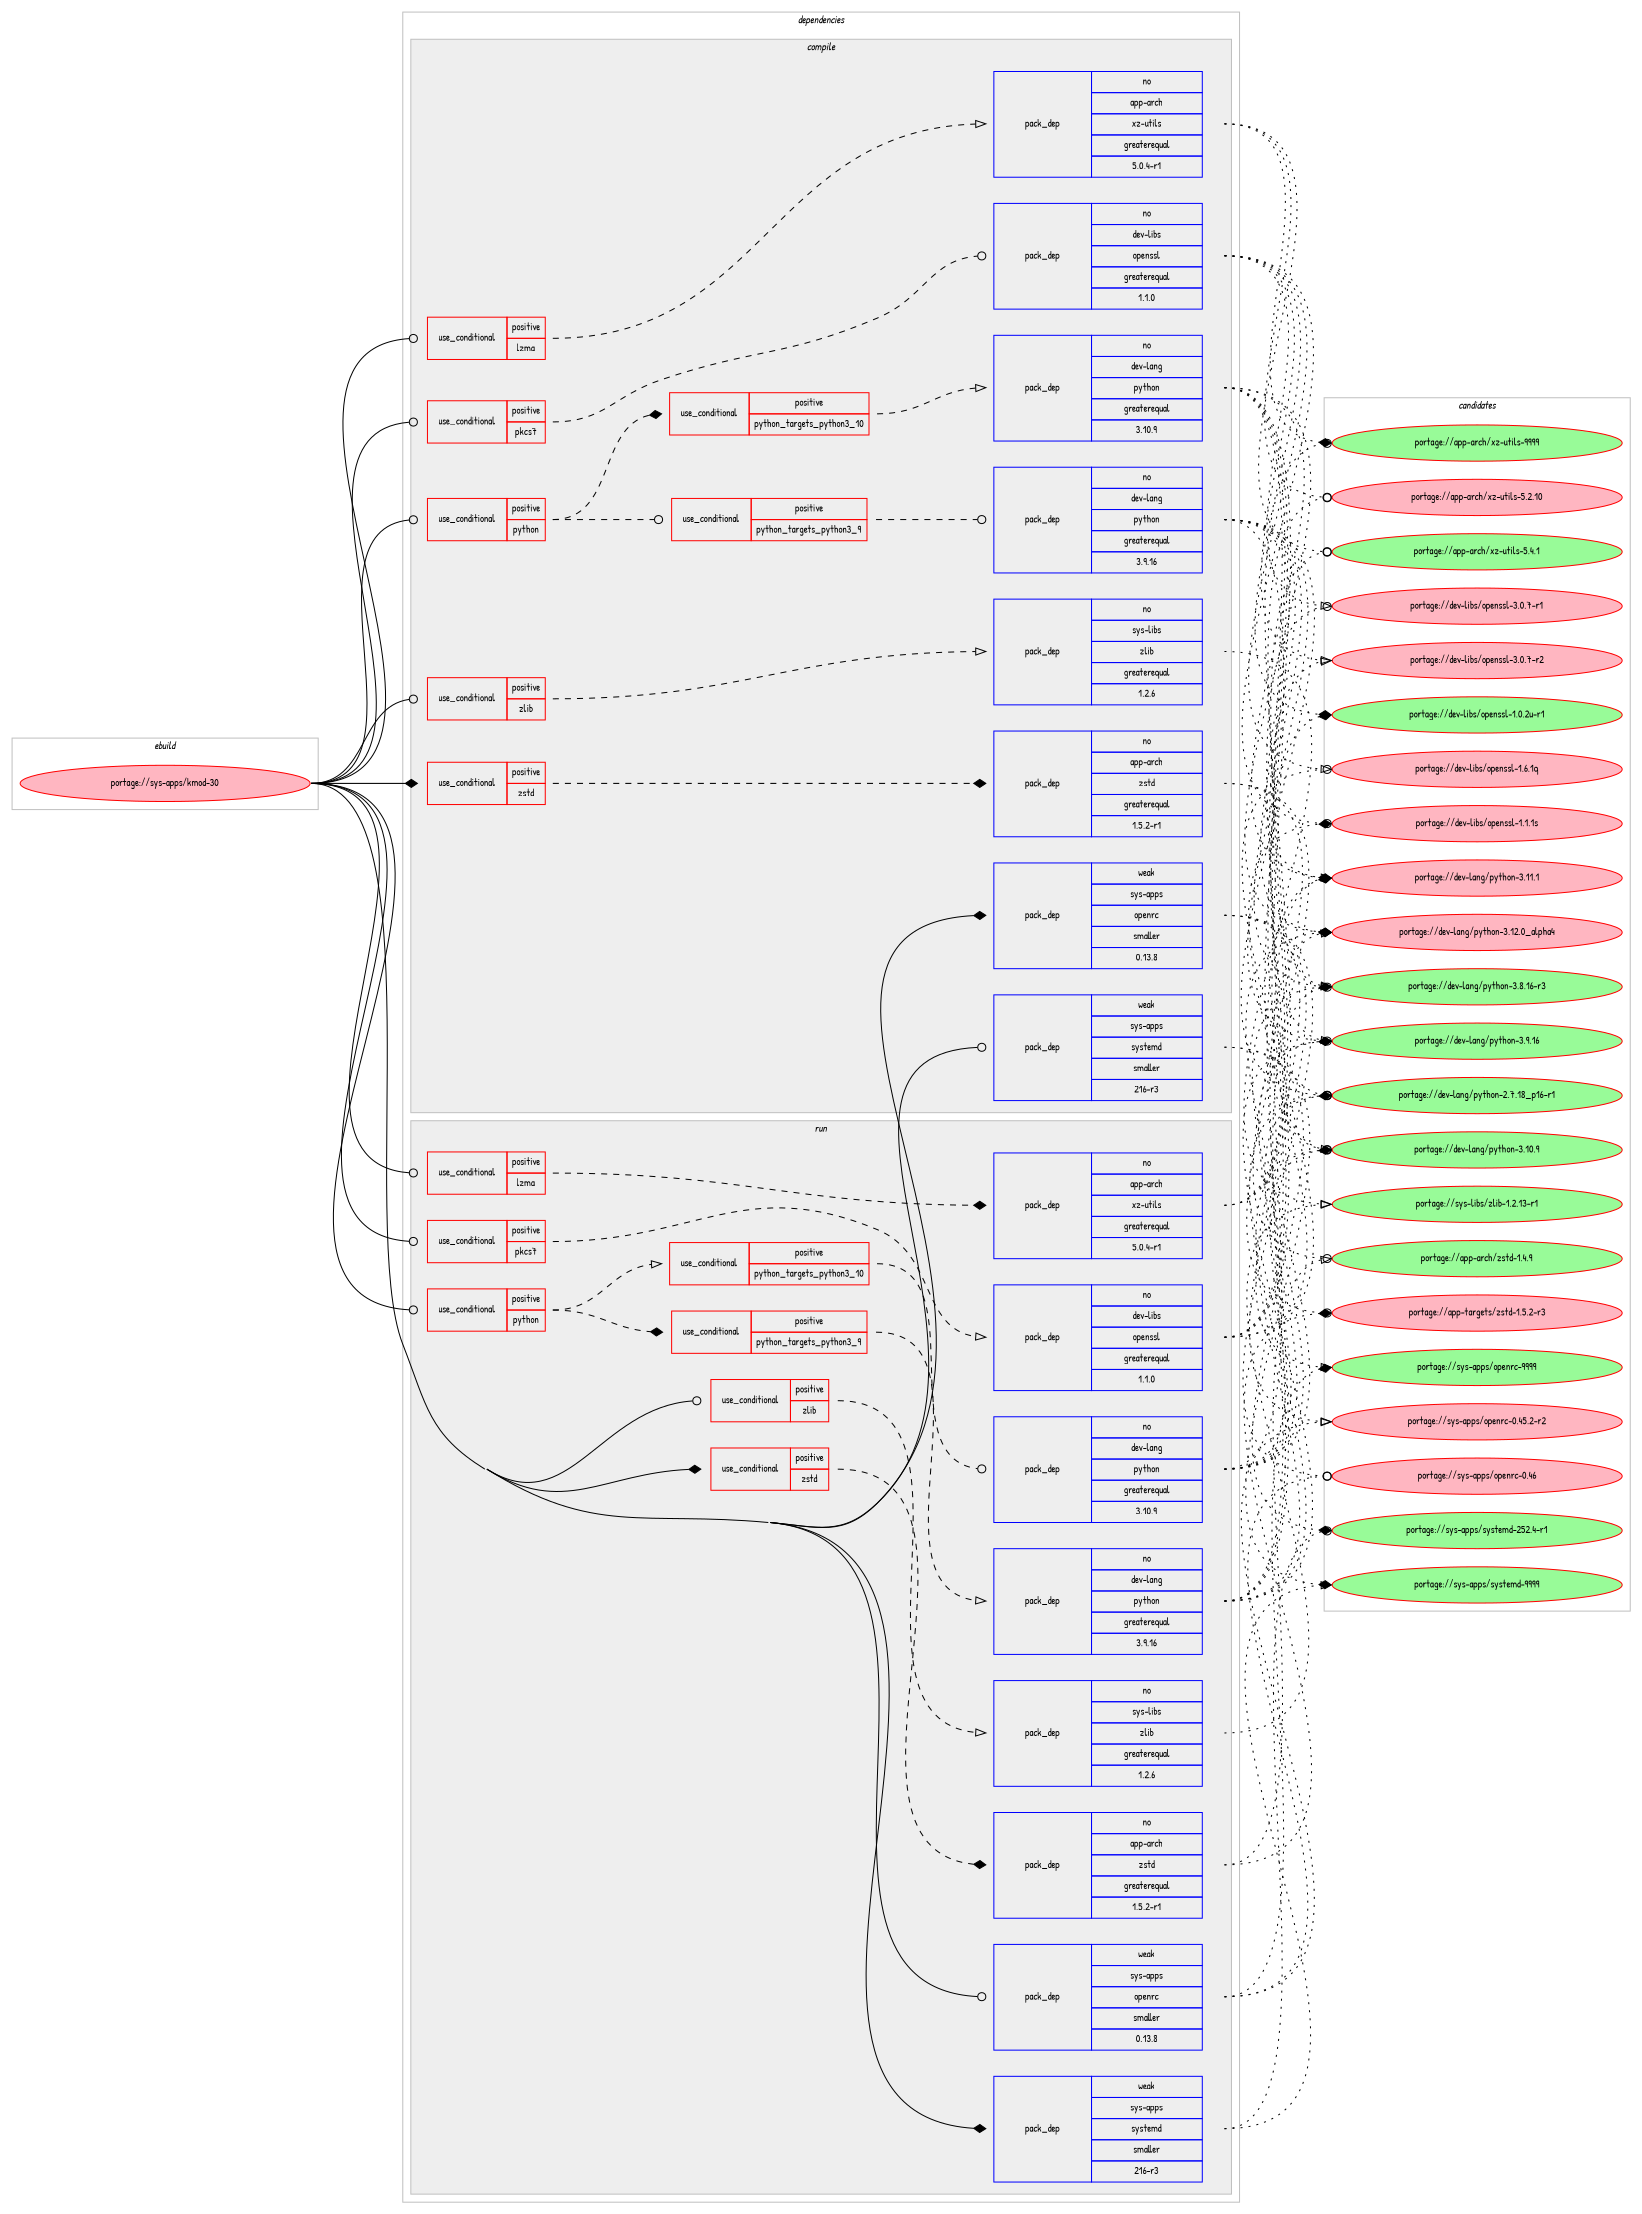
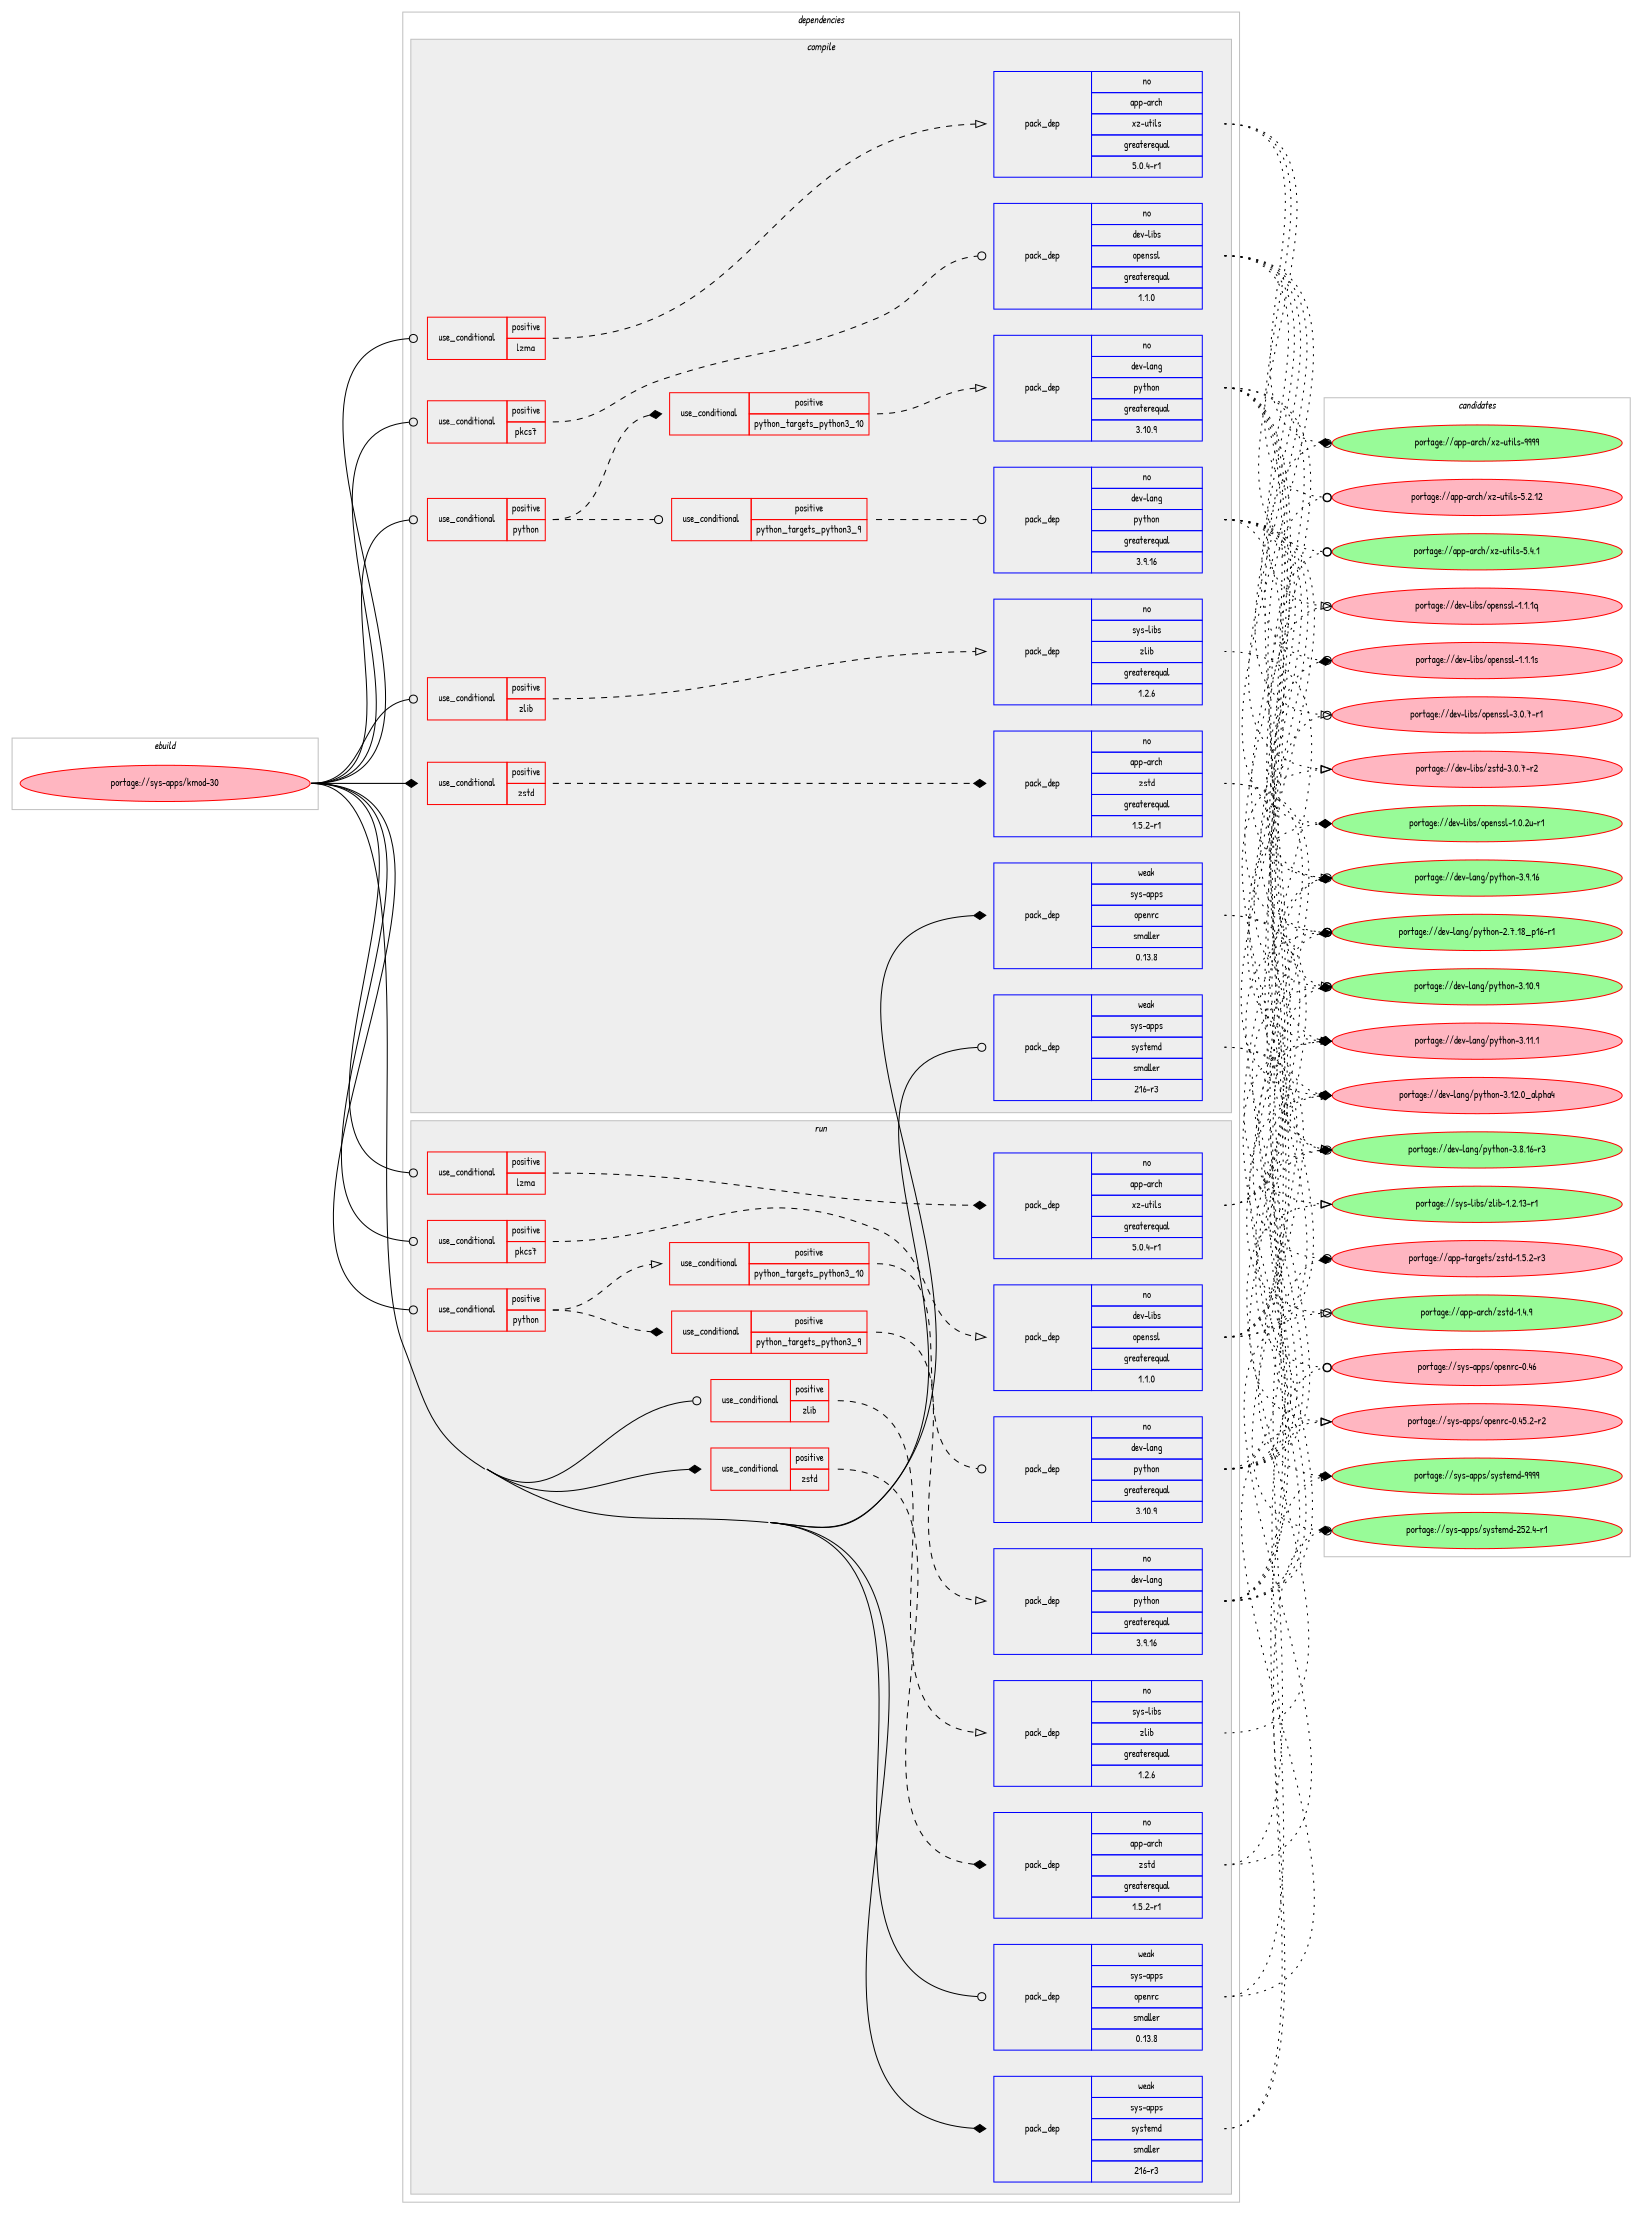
(1477, 497) -> (1477, 497)
(1477, 661) -> (1477, 769)
(1477, 769) -> (1477, 606)
(1477, 1367) -> none
